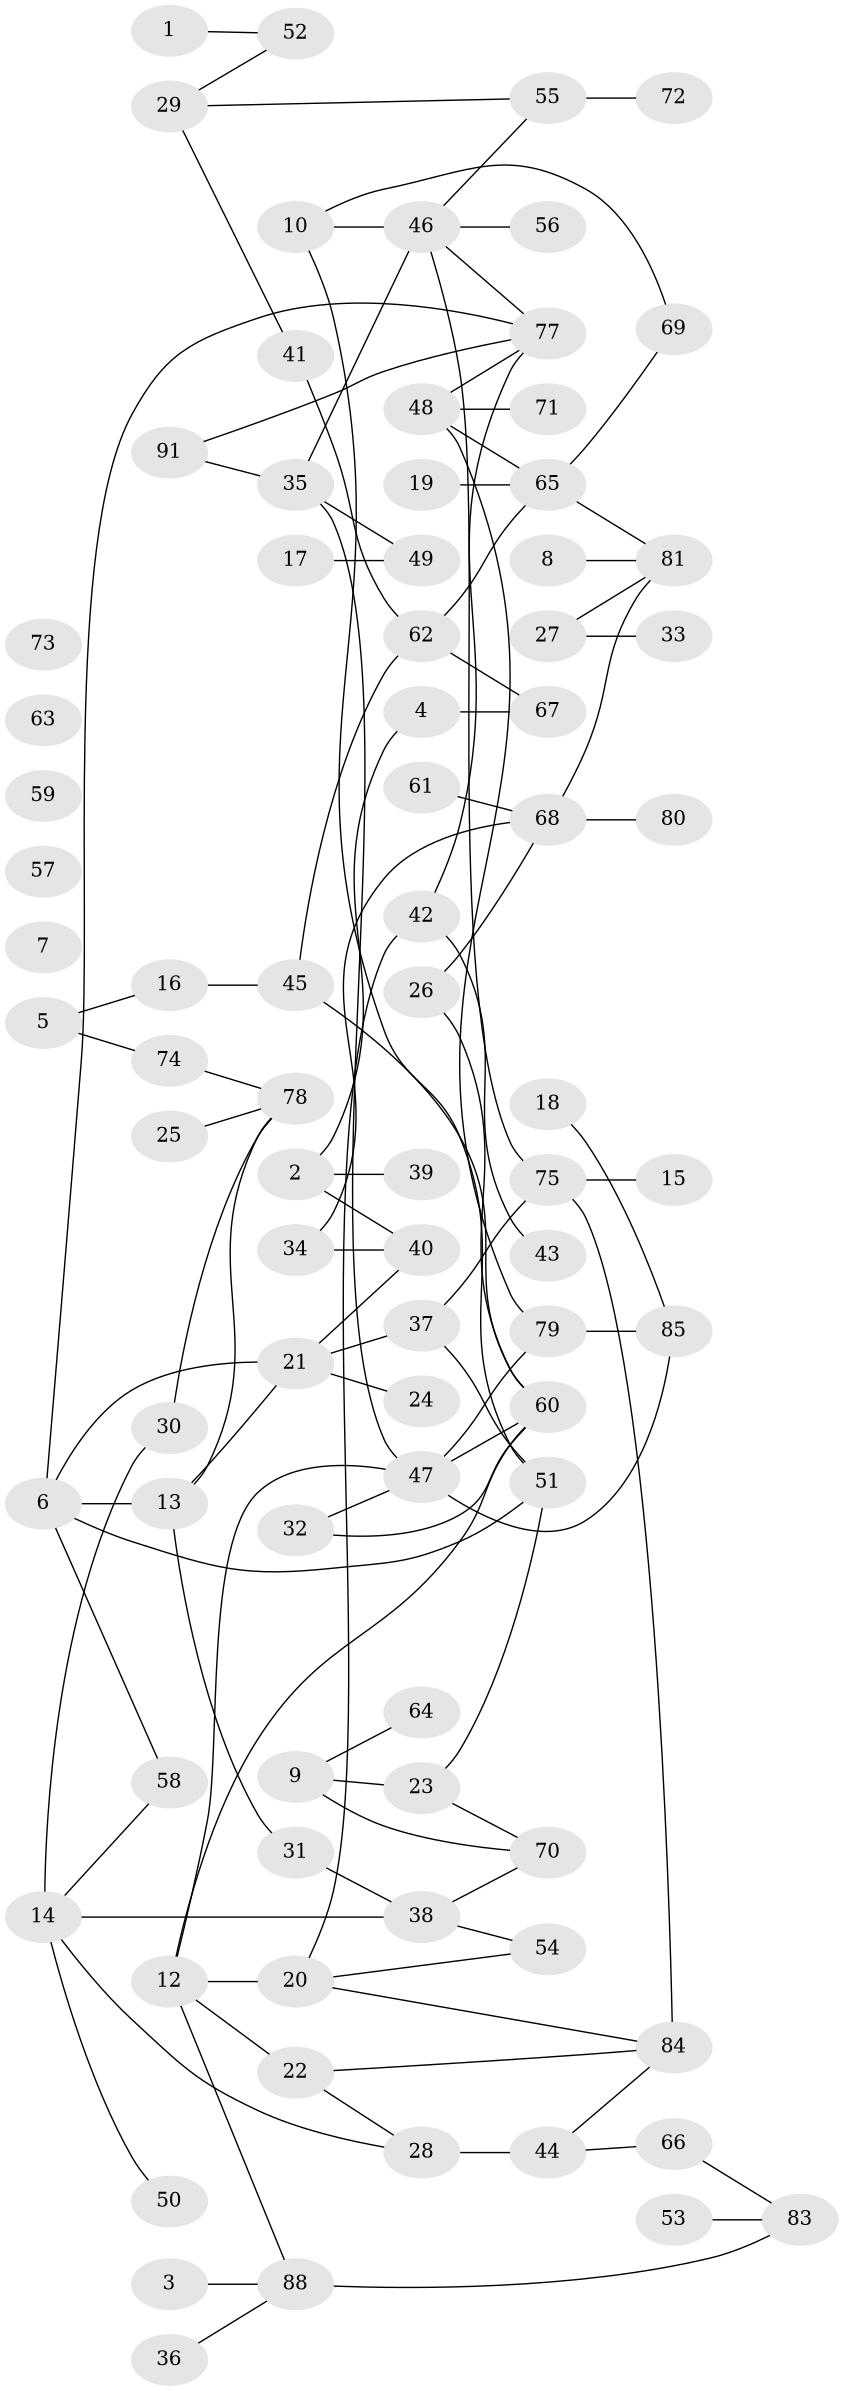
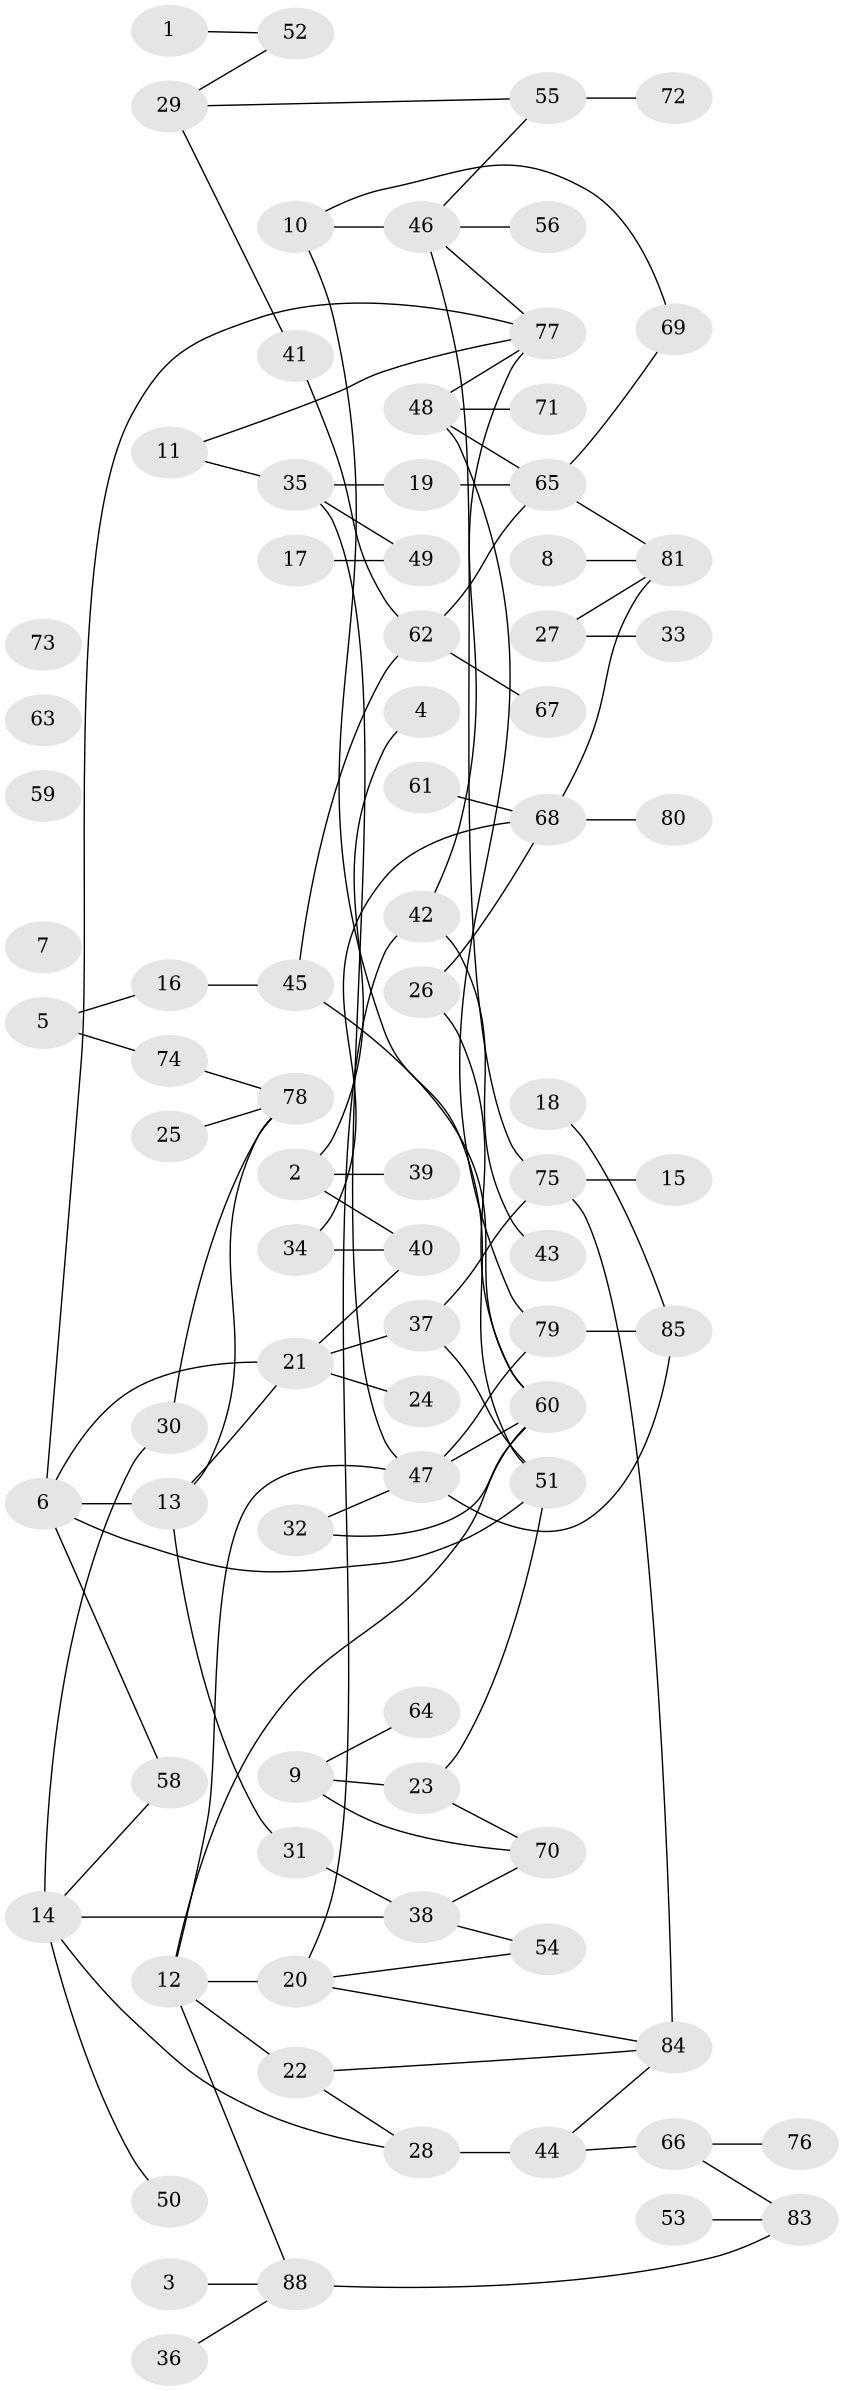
(359, 356) -> (364, 485)
(170, 453) -> (170, 453)
(485, 712) -> none
(43, 872) -> none
none -> (800, 2144)
